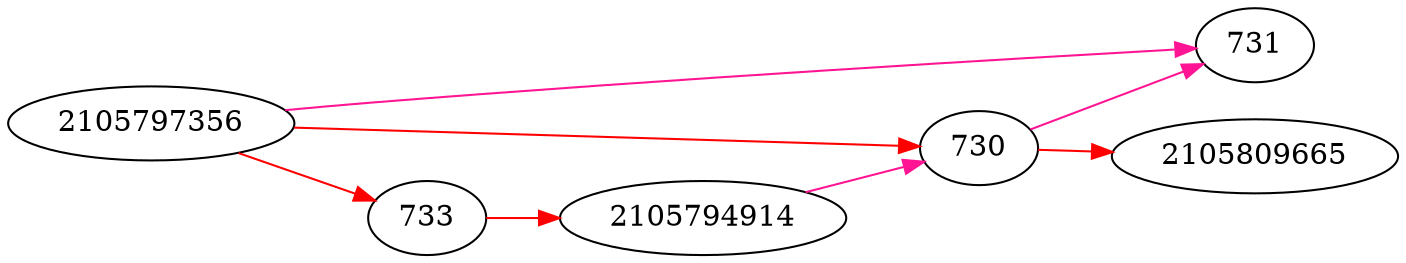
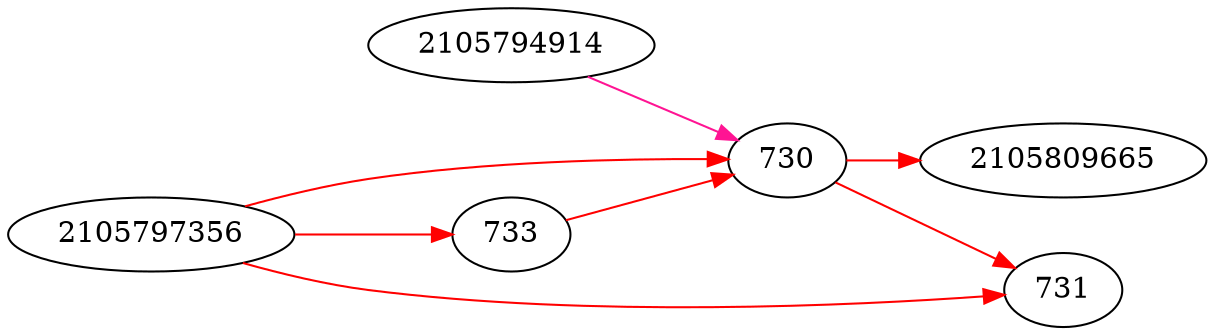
(730, 77) -> (611, 306)
(1107, 100) -> (916, 221)
(513, 218) -> (639, 200)
